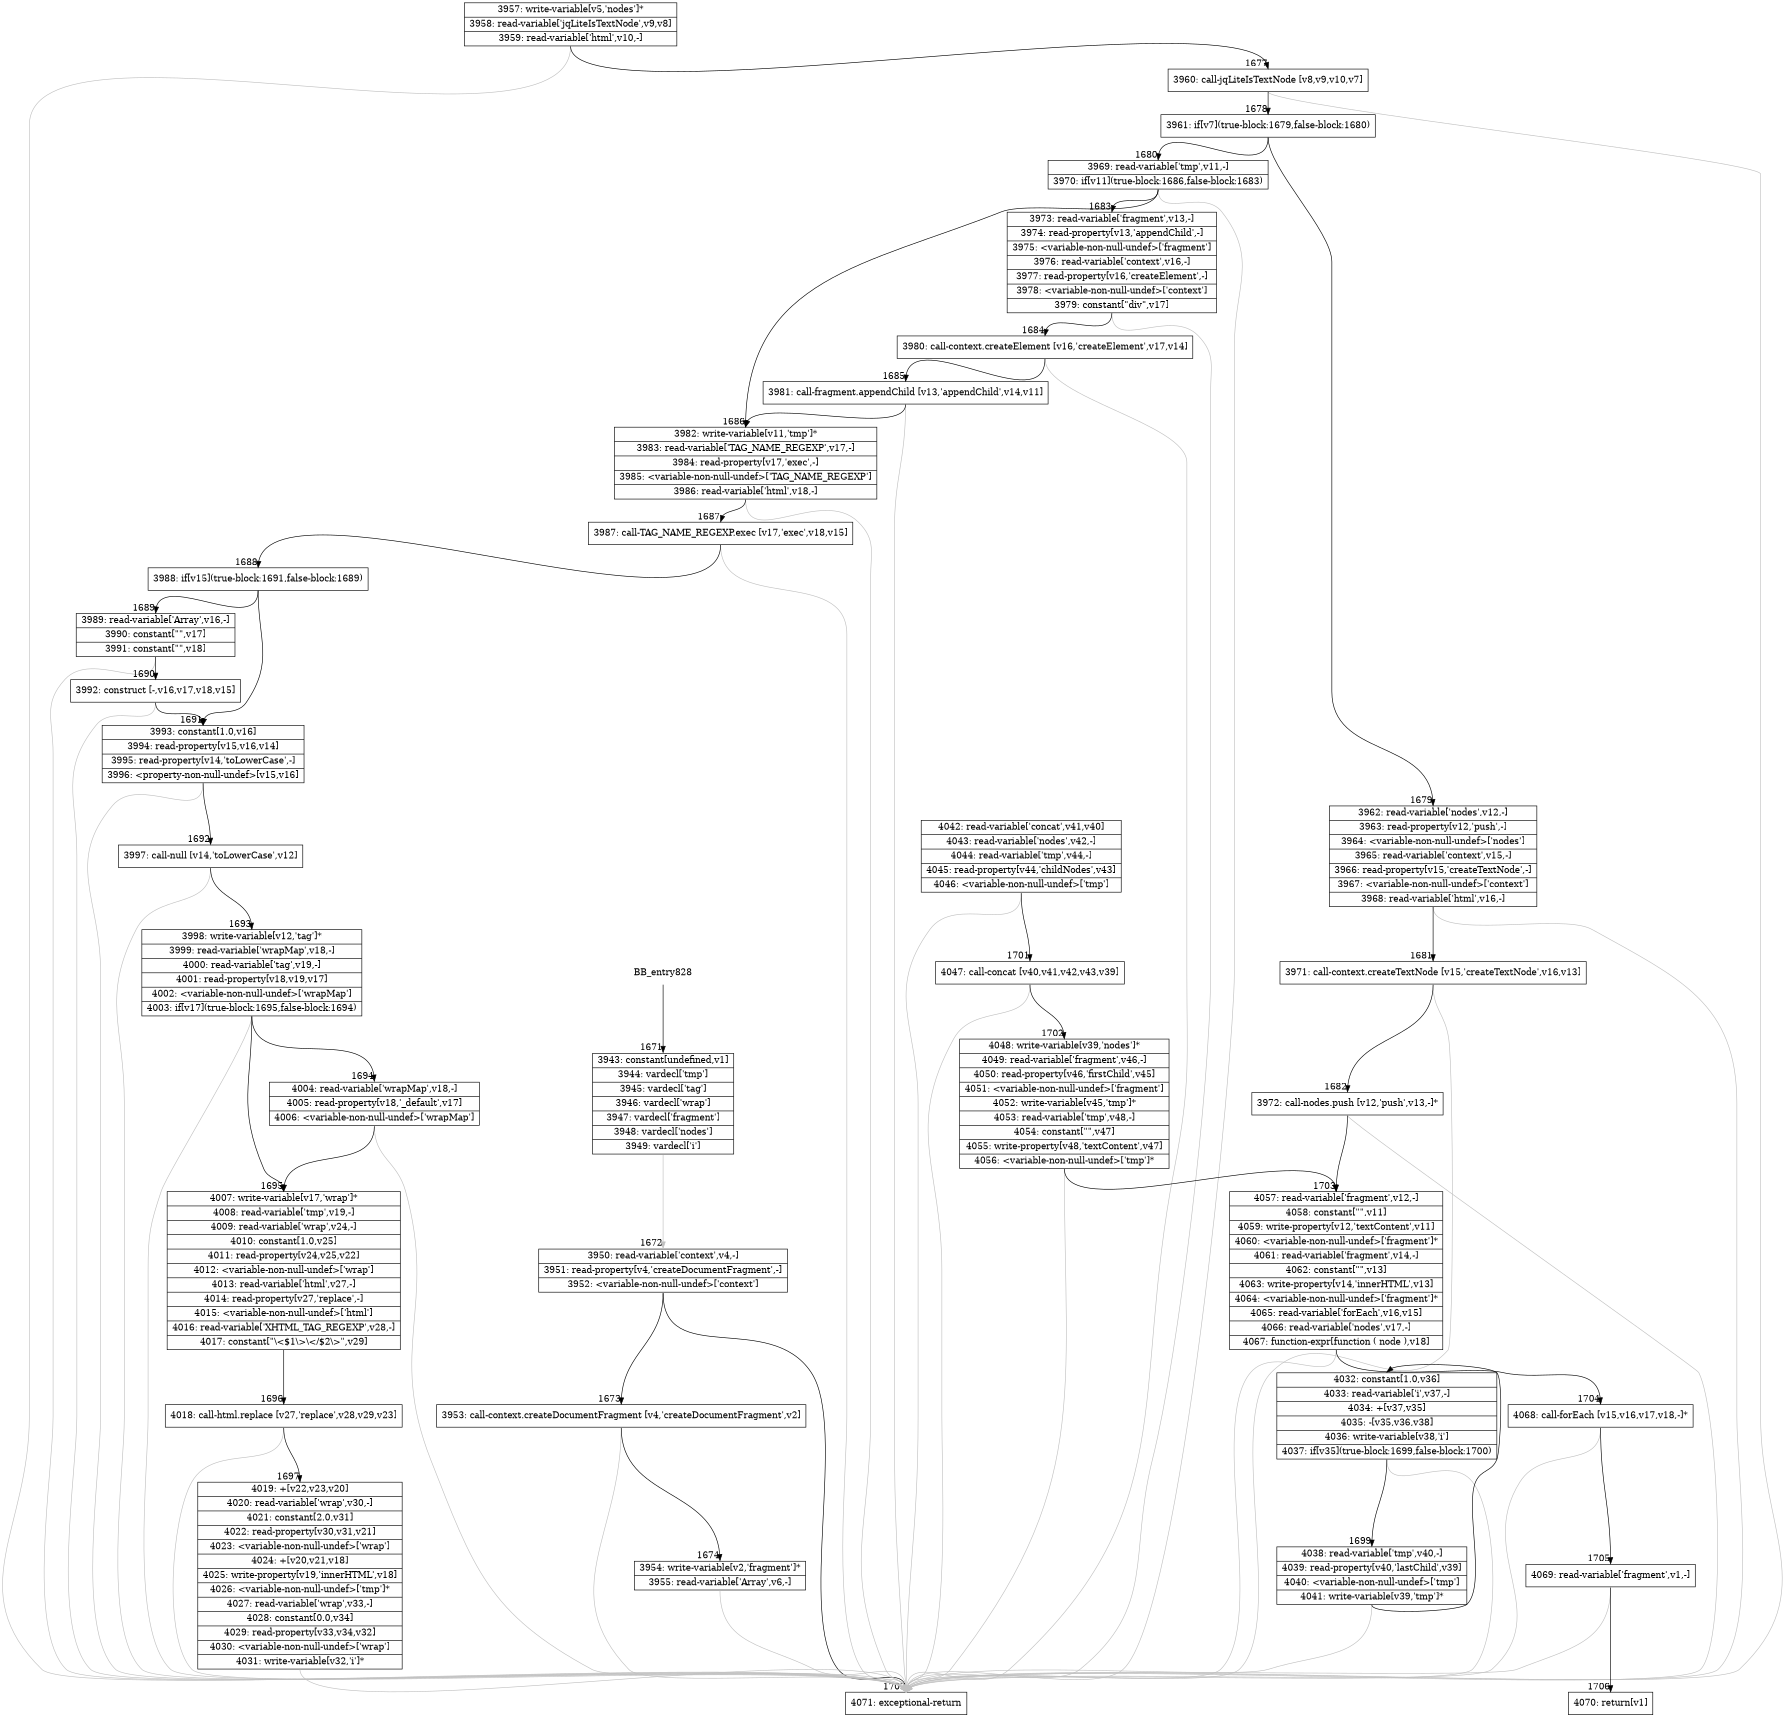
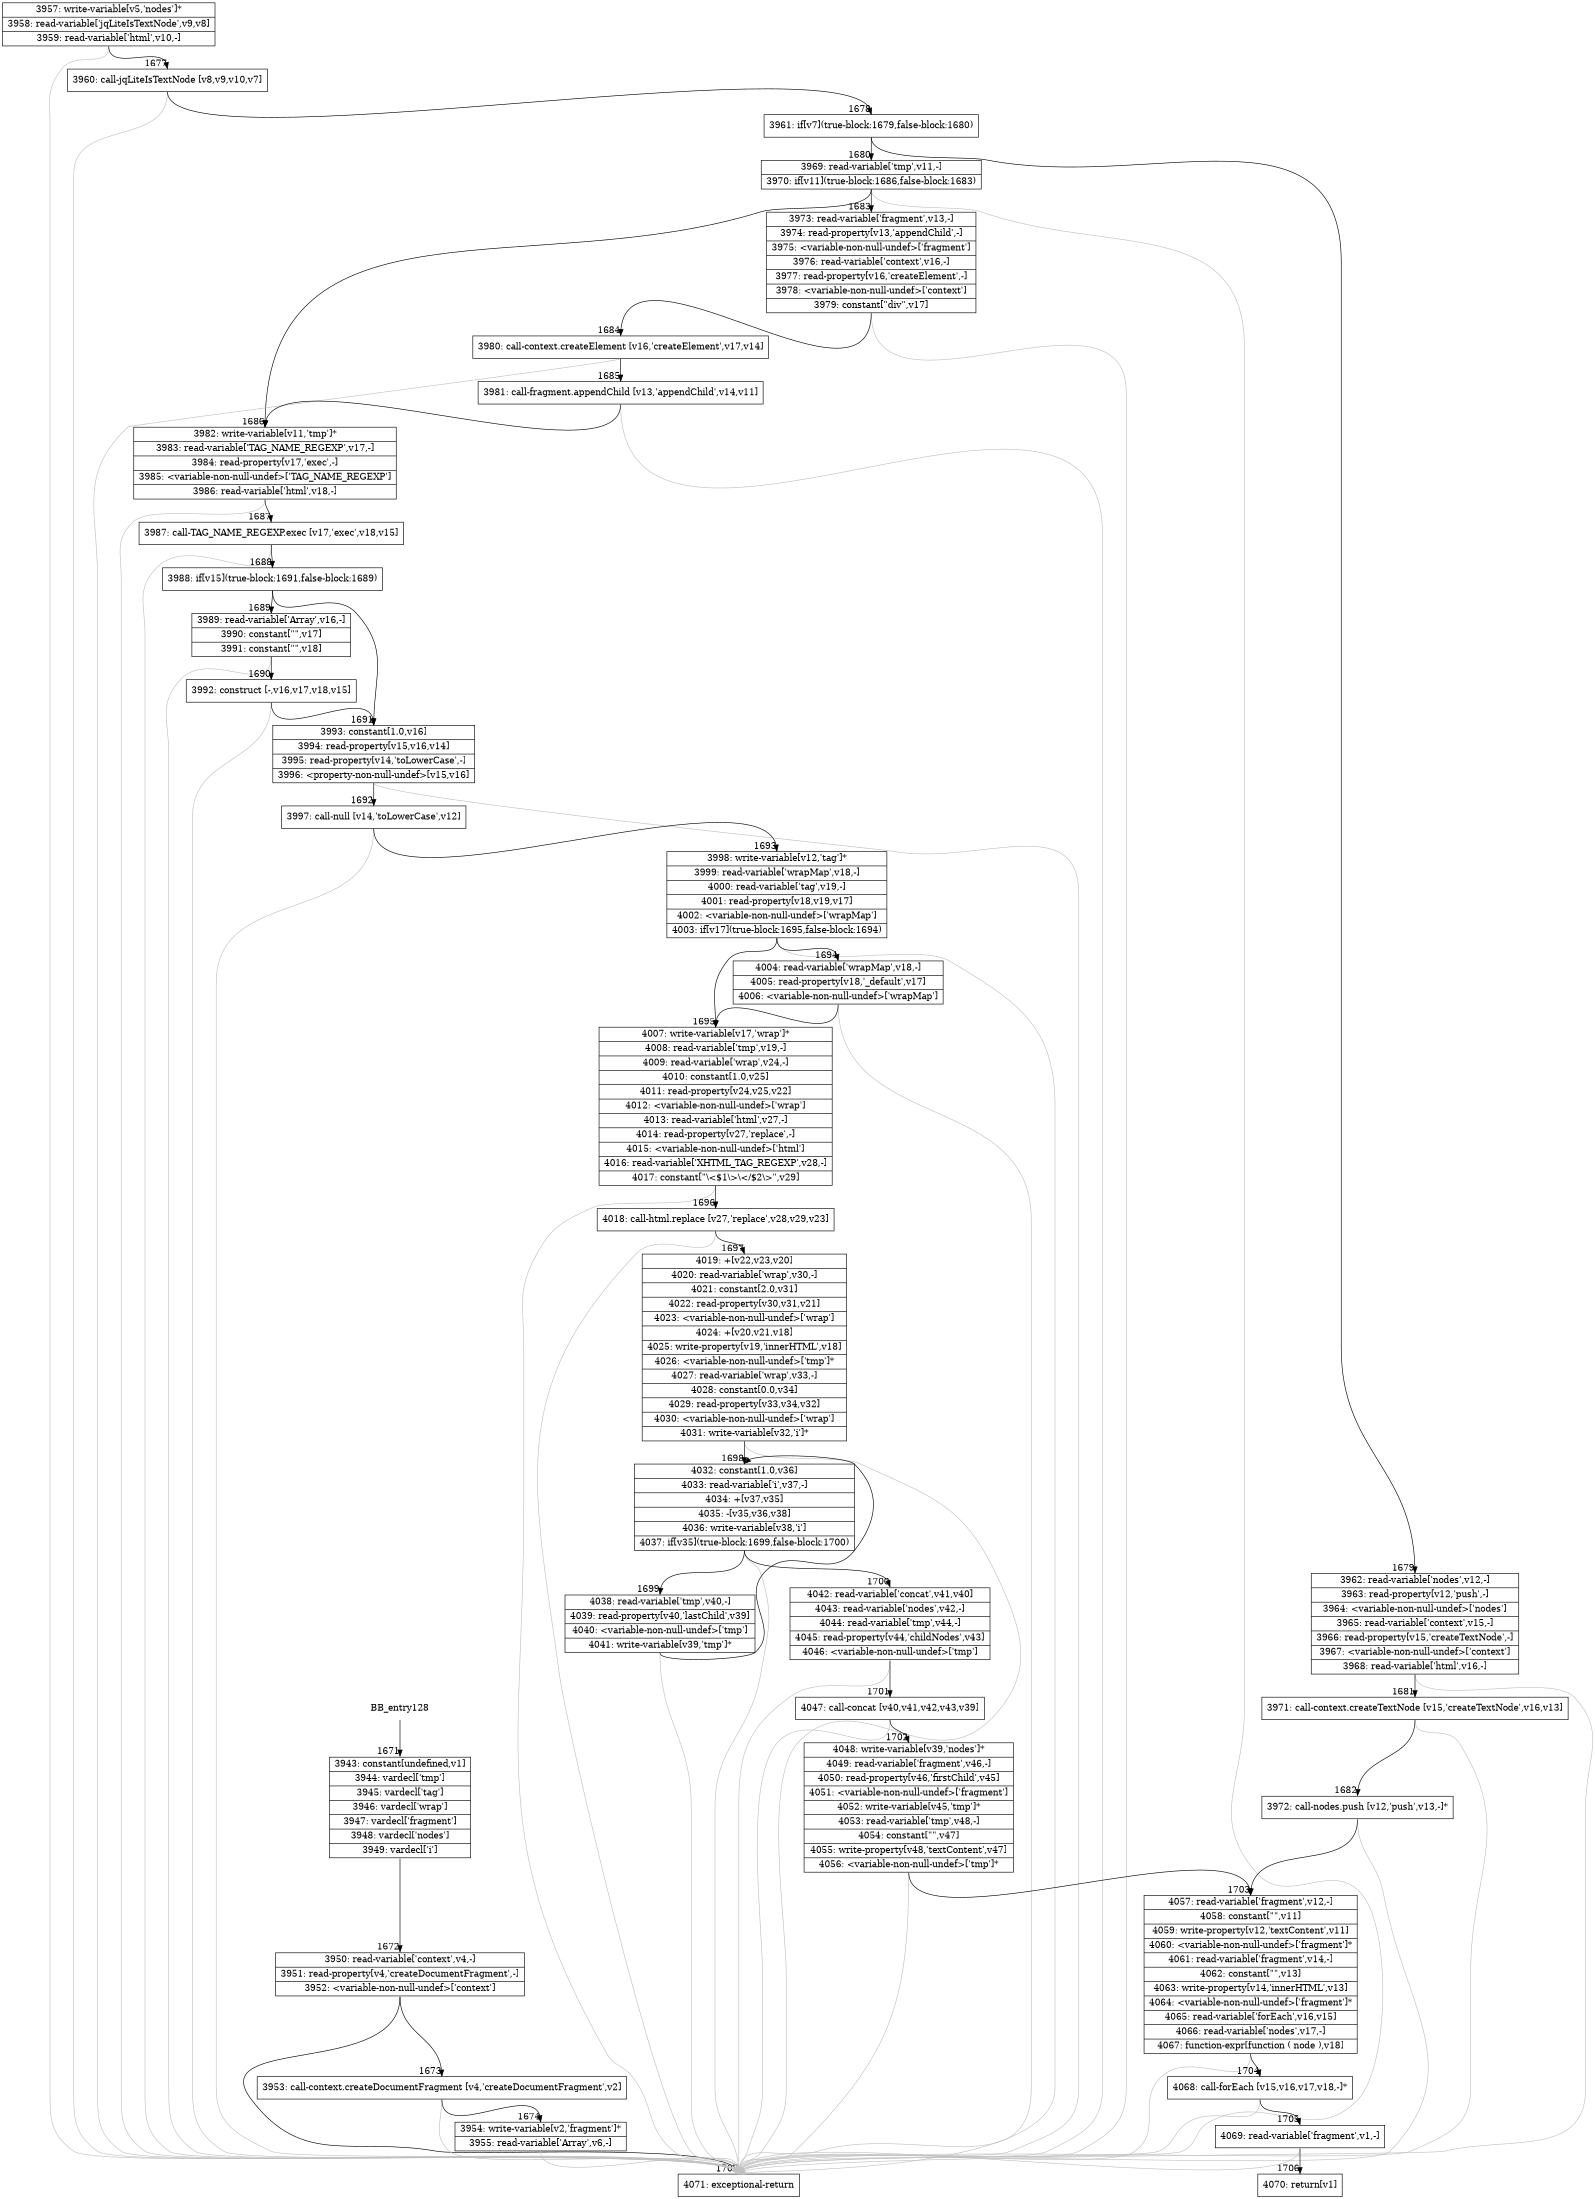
(663, 973) -> (400, 1708)
(663, 1198) -> (400, 1902)
none -> (744, 1450)
none -> (814, 1569)
none -> (520, 1654)
